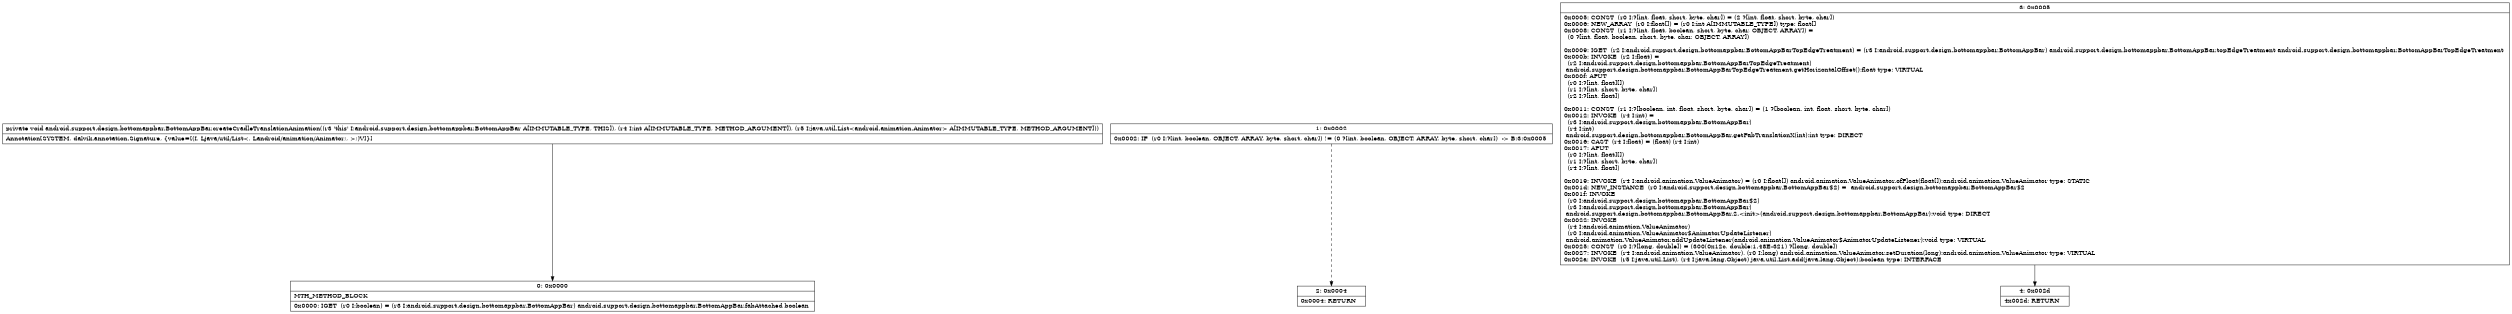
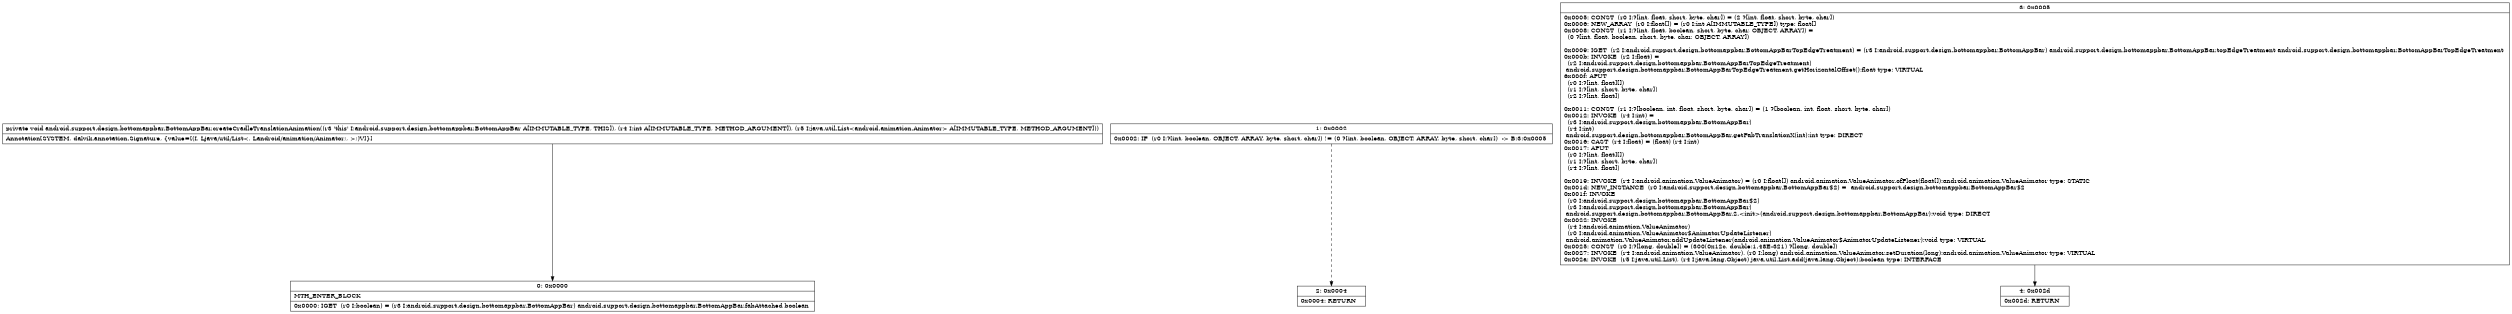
(1587, 77) -> (1587, 77)
(331, 296) -> (328, 296)
(2035, 301) -> (2035, 301)
